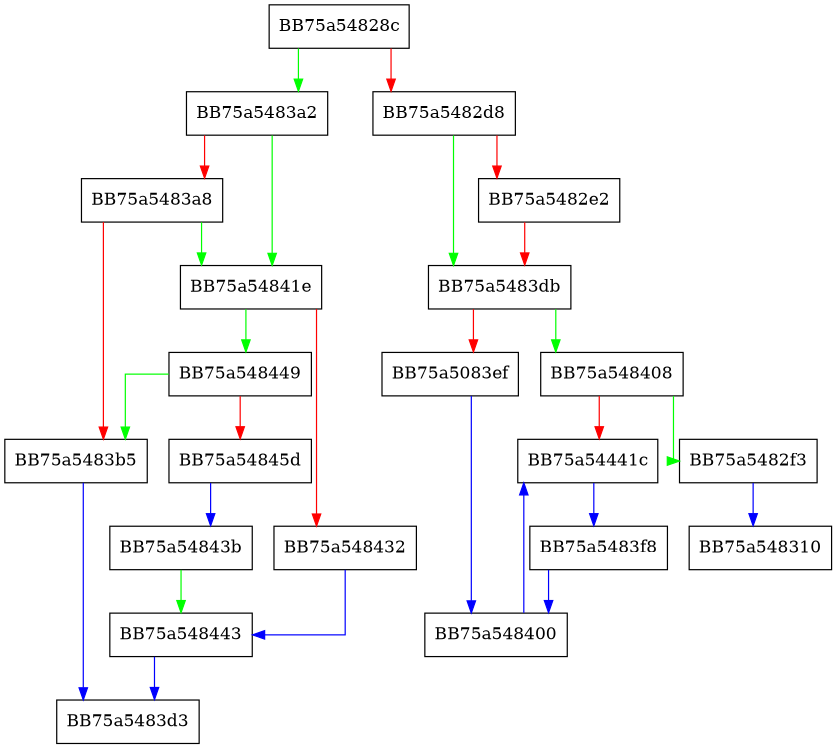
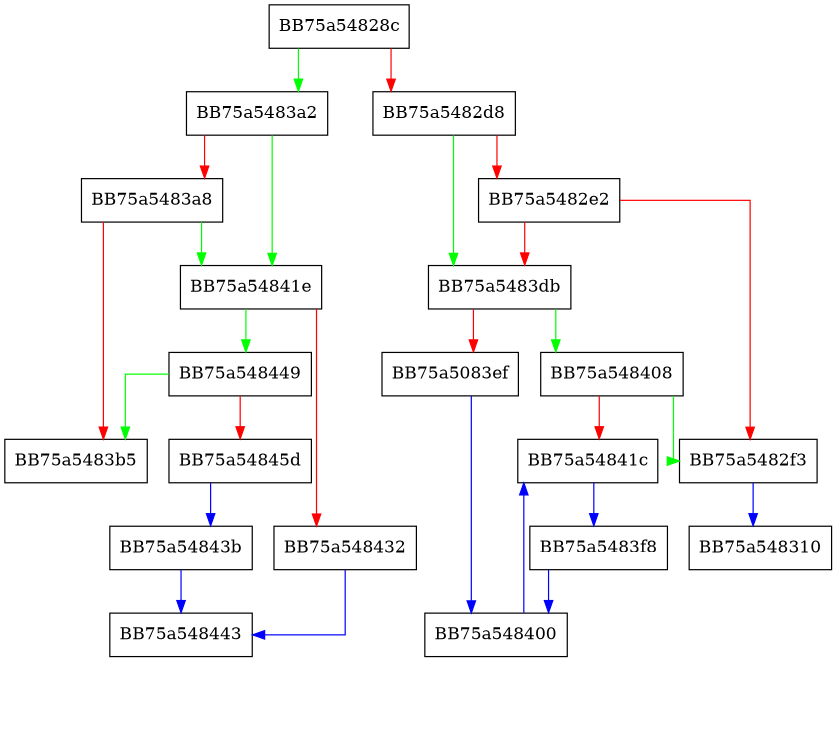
none -> (750, 249)
(588, 461) -> (588, 461)
(181, 585) -> (181, 585)
(128, 722) -> none
